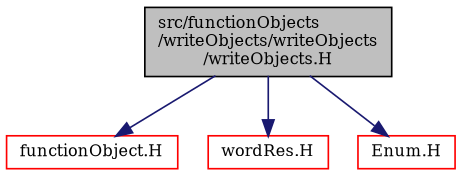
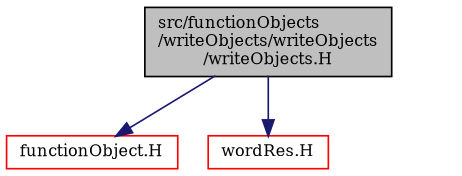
(407, 152) -> none
